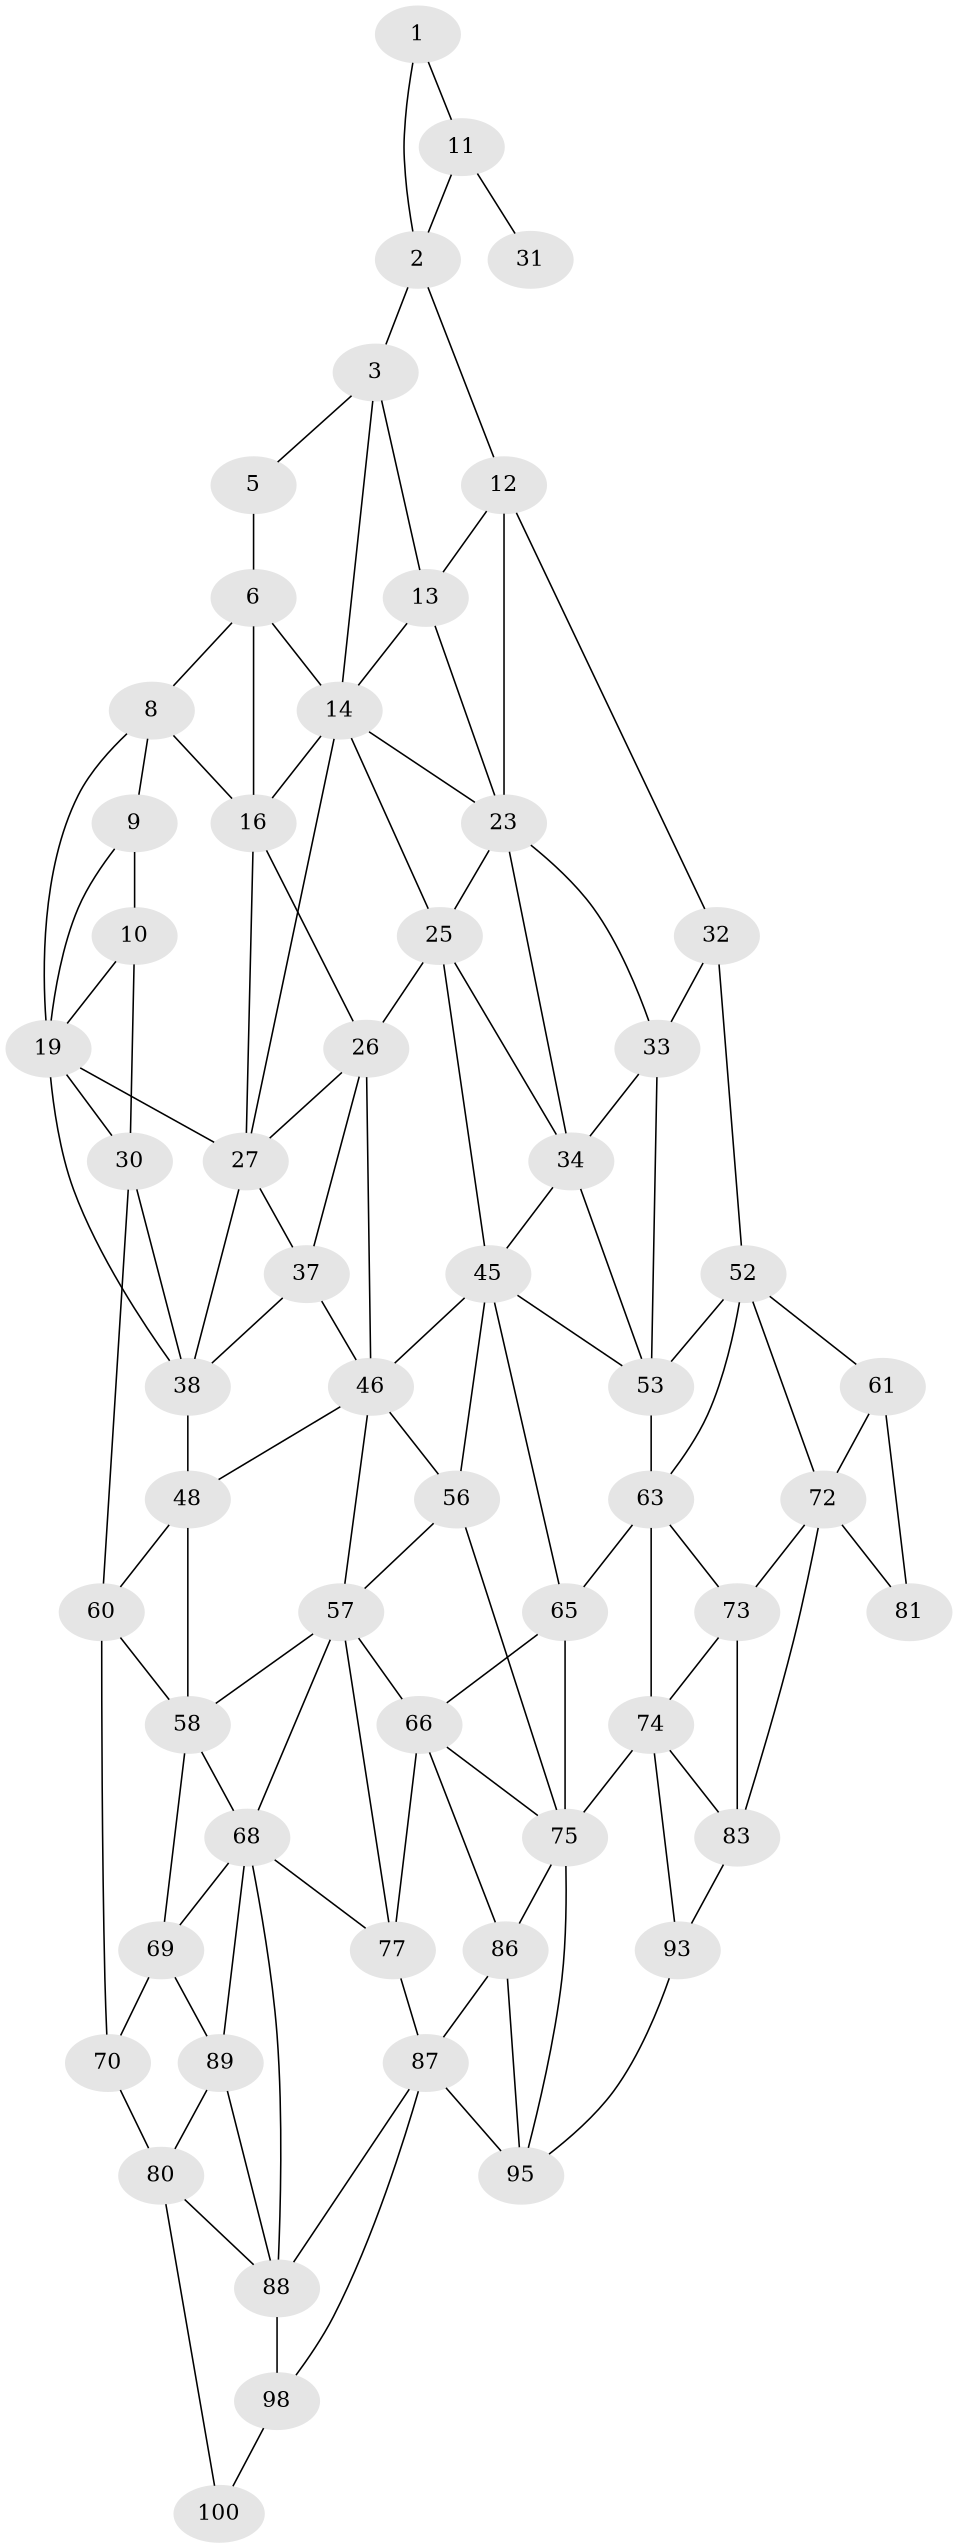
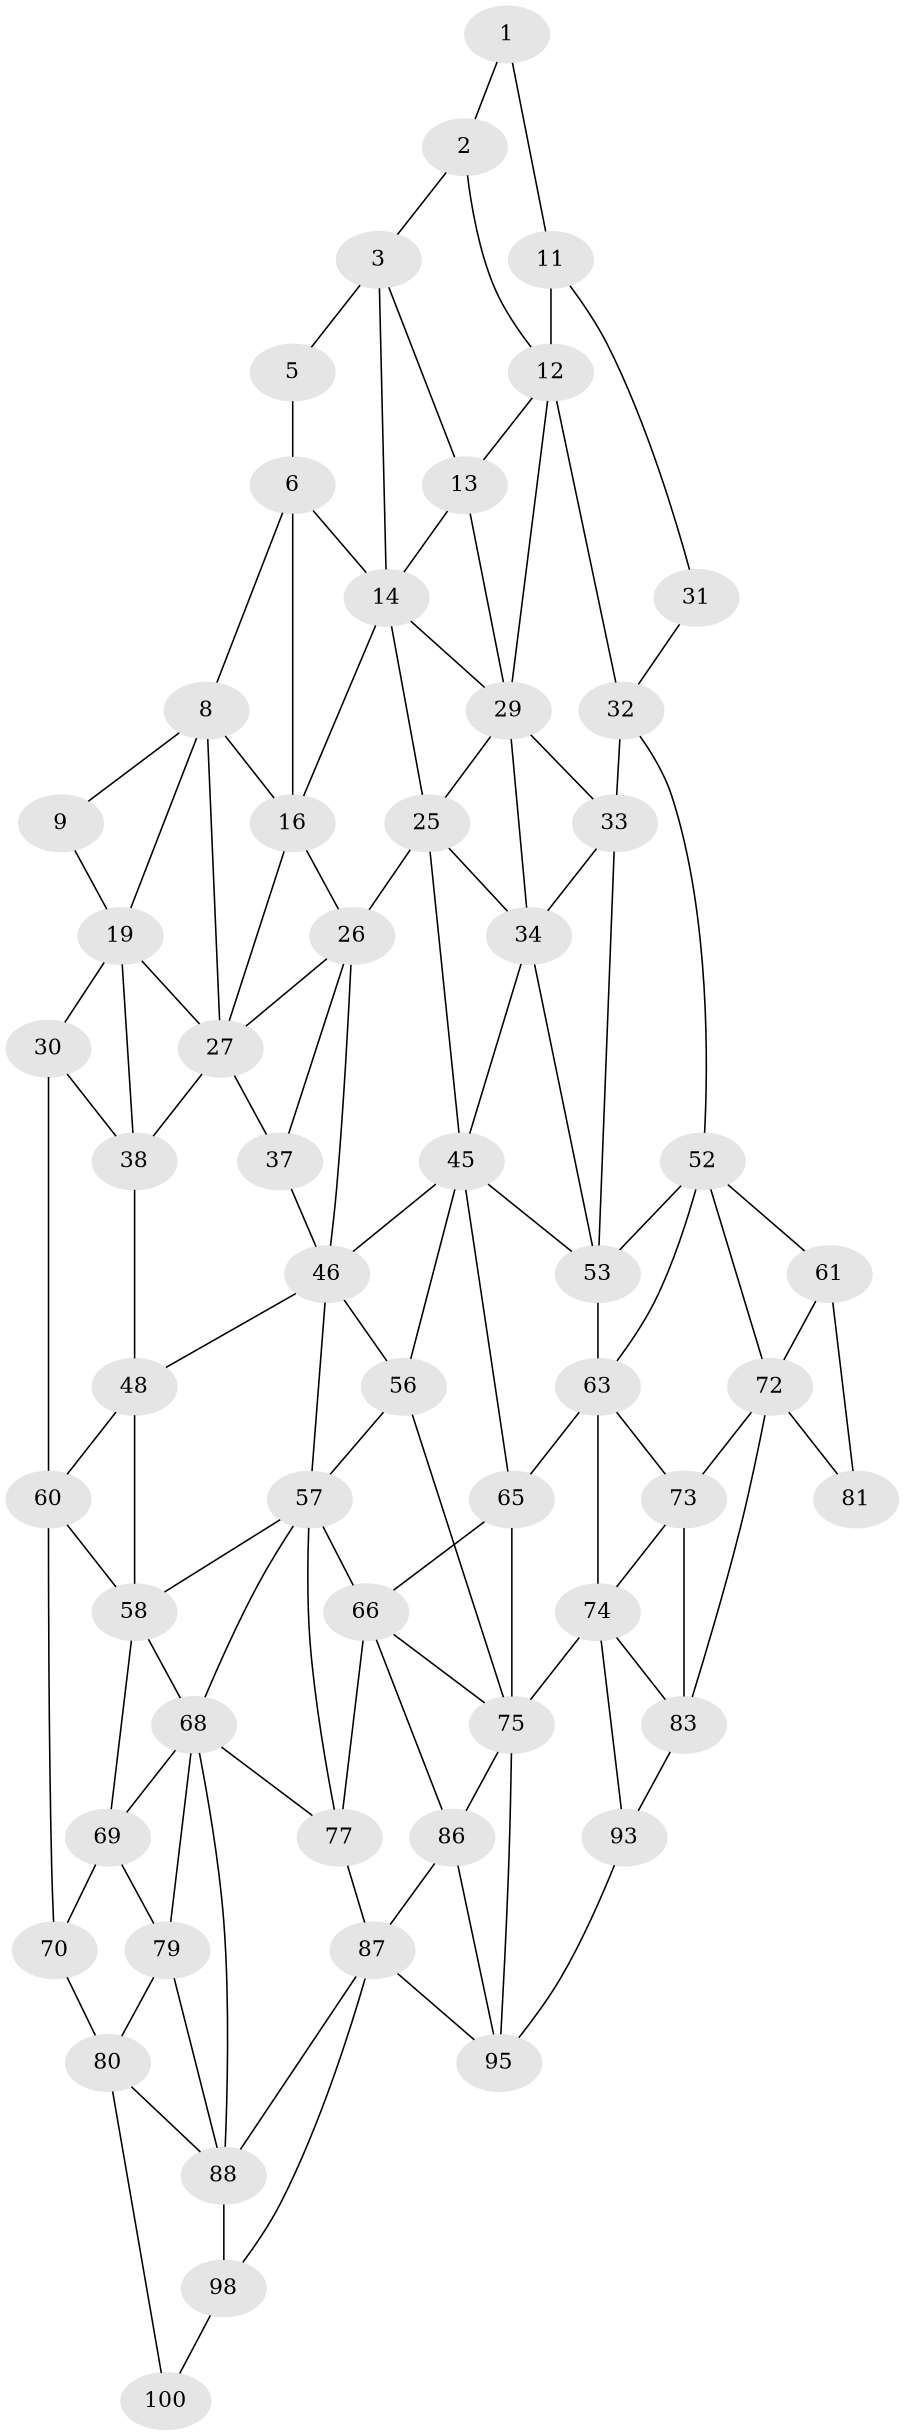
(440, 204) -> (551, 316)
none -> (659, 654)
(504, 823) -> (509, 711)
(135, 936) -> none
(293, 936) -> (214, 880)
(247, 1331) -> none
(221, 2063) -> (167, 1950)
